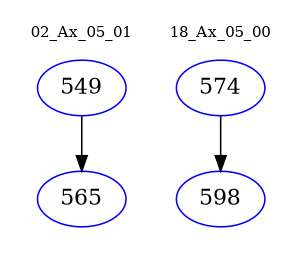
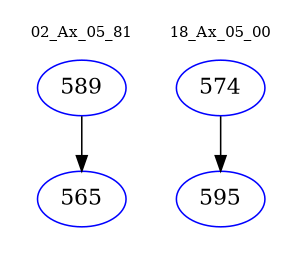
(82, 33) -> (82, 33)
(82, 88) -> (82, 88)
(221, 199) -> (221, 199)
